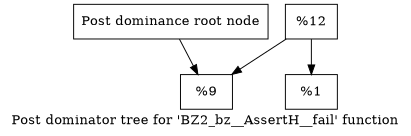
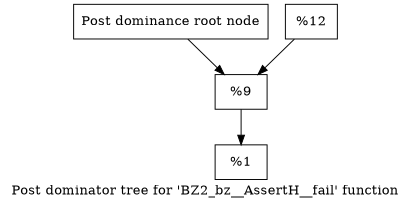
(311, 52) -> (241, 122)
